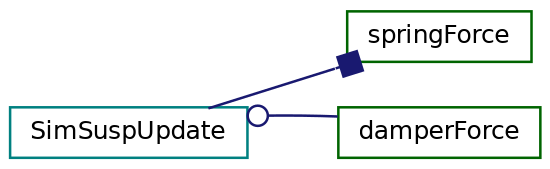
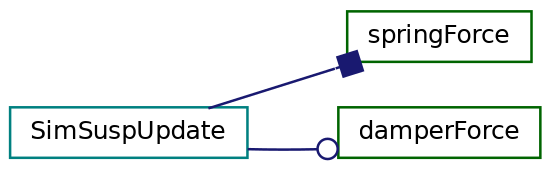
(303, 116) -> (282, 150)
